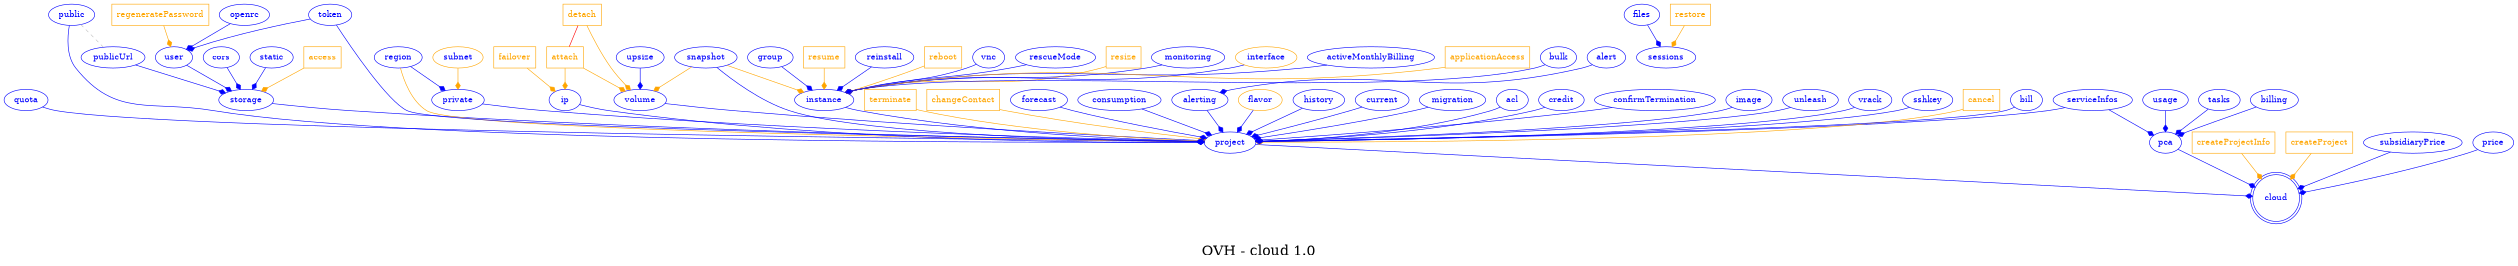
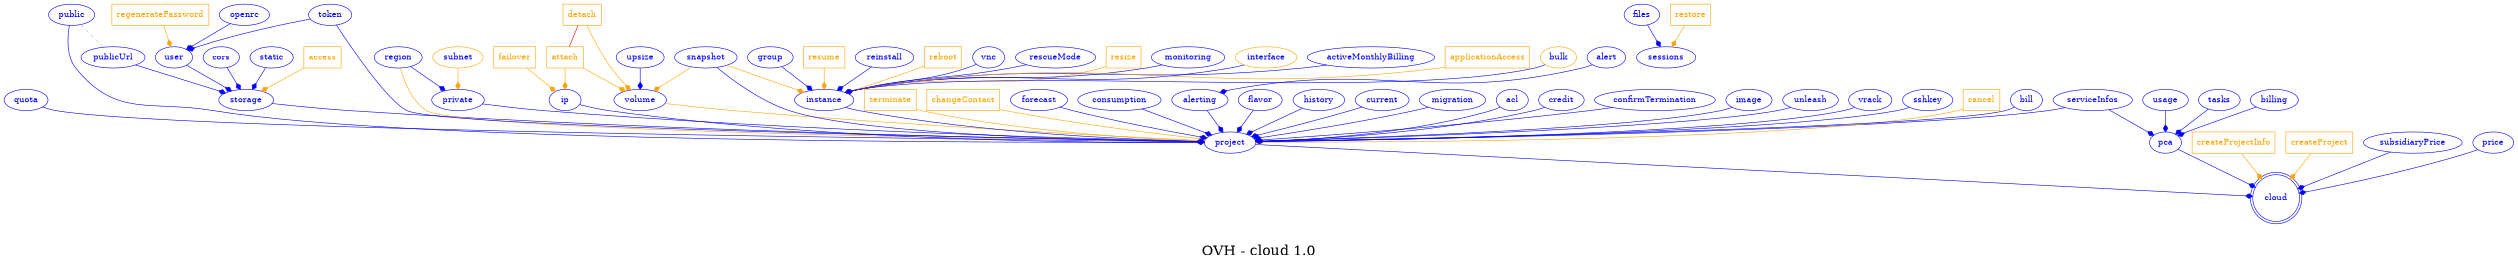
(1558, 57) -> (1558, 57)
(1260, 100) -> (1260, 100)
(918, 124) -> (918, 124)
